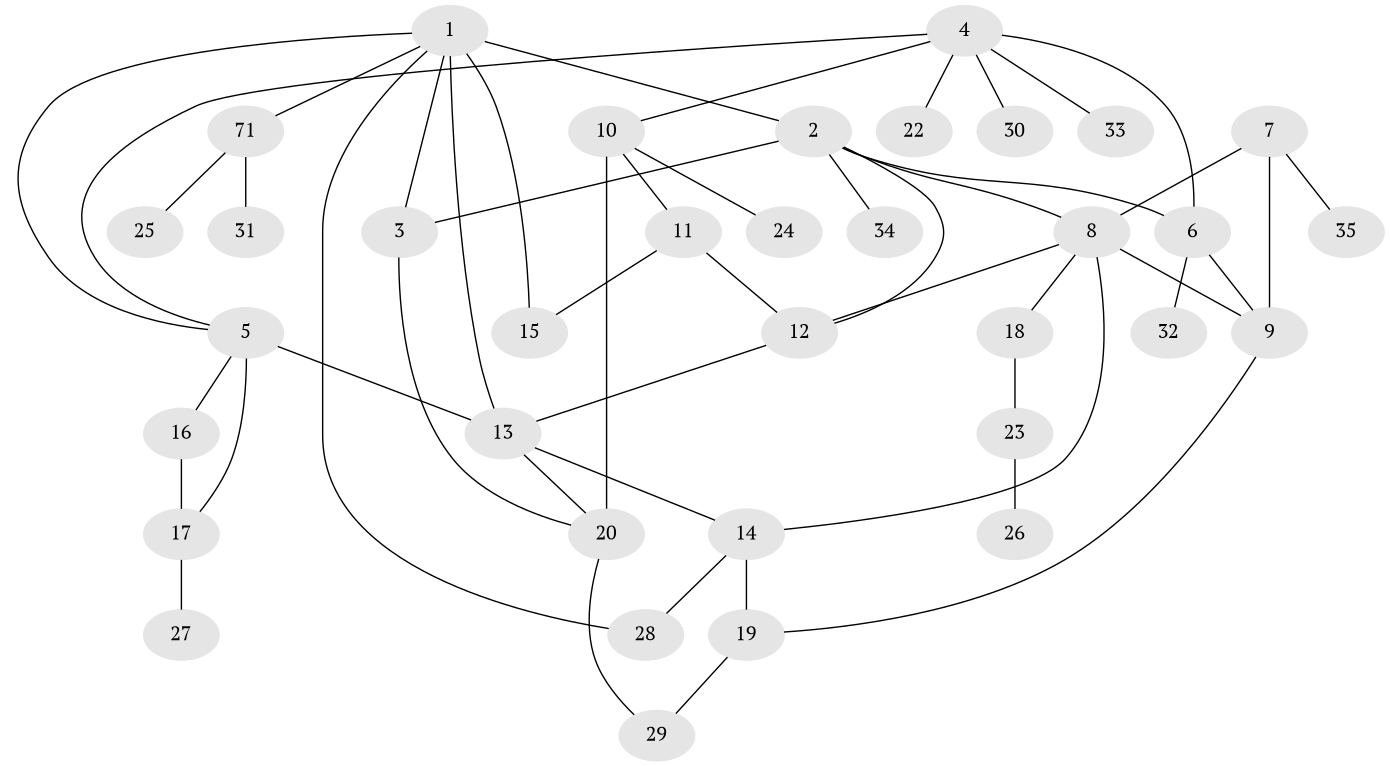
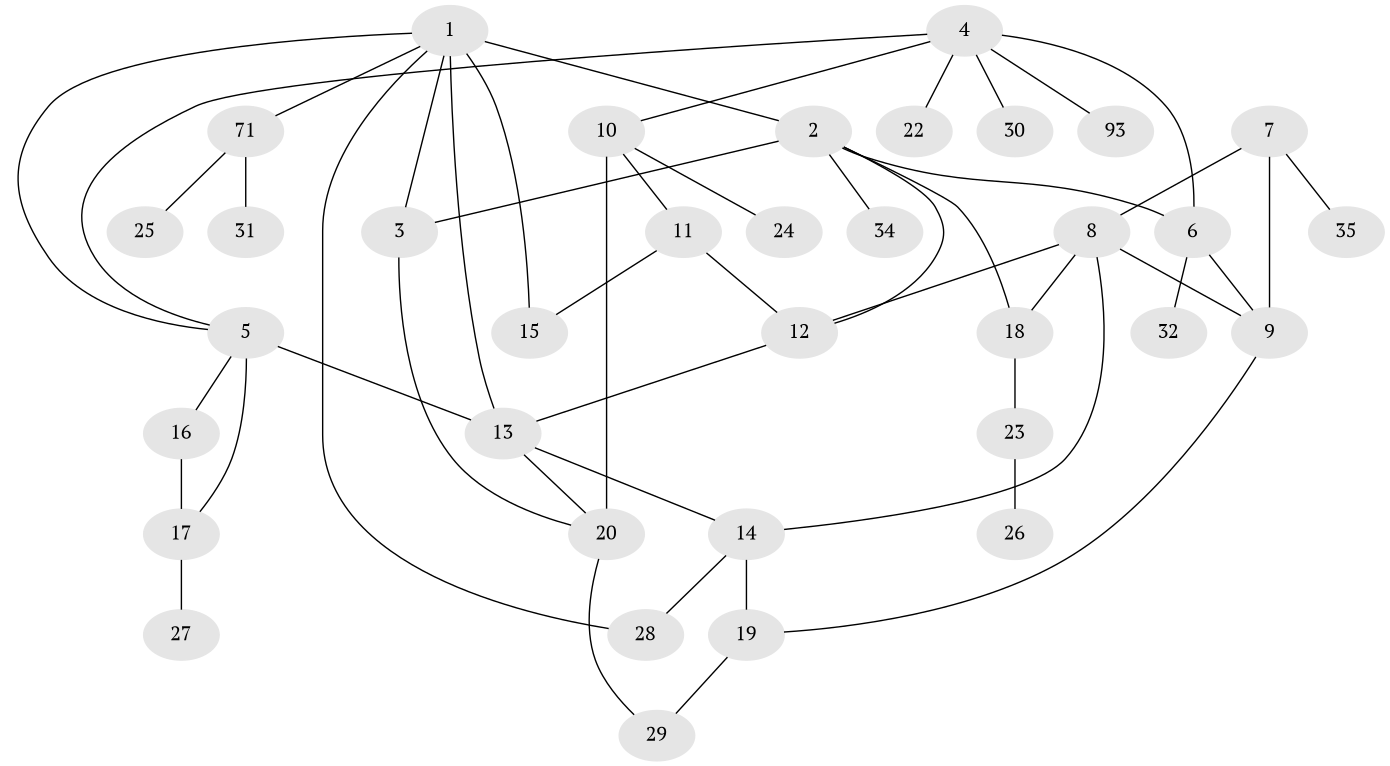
(1116, 131) -> (1116, 131)
(969, 187) -> (952, 203)
